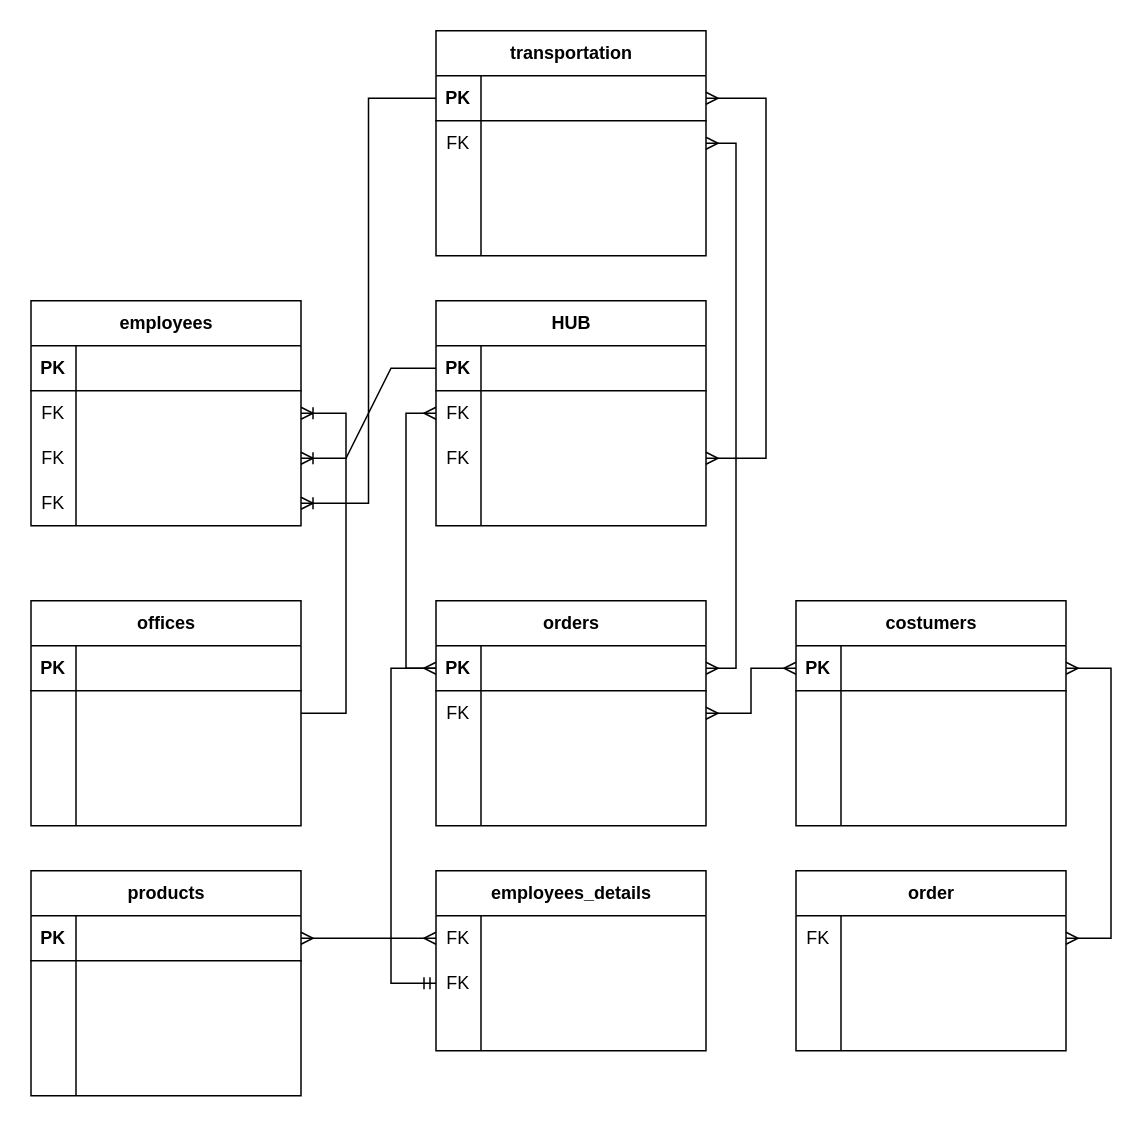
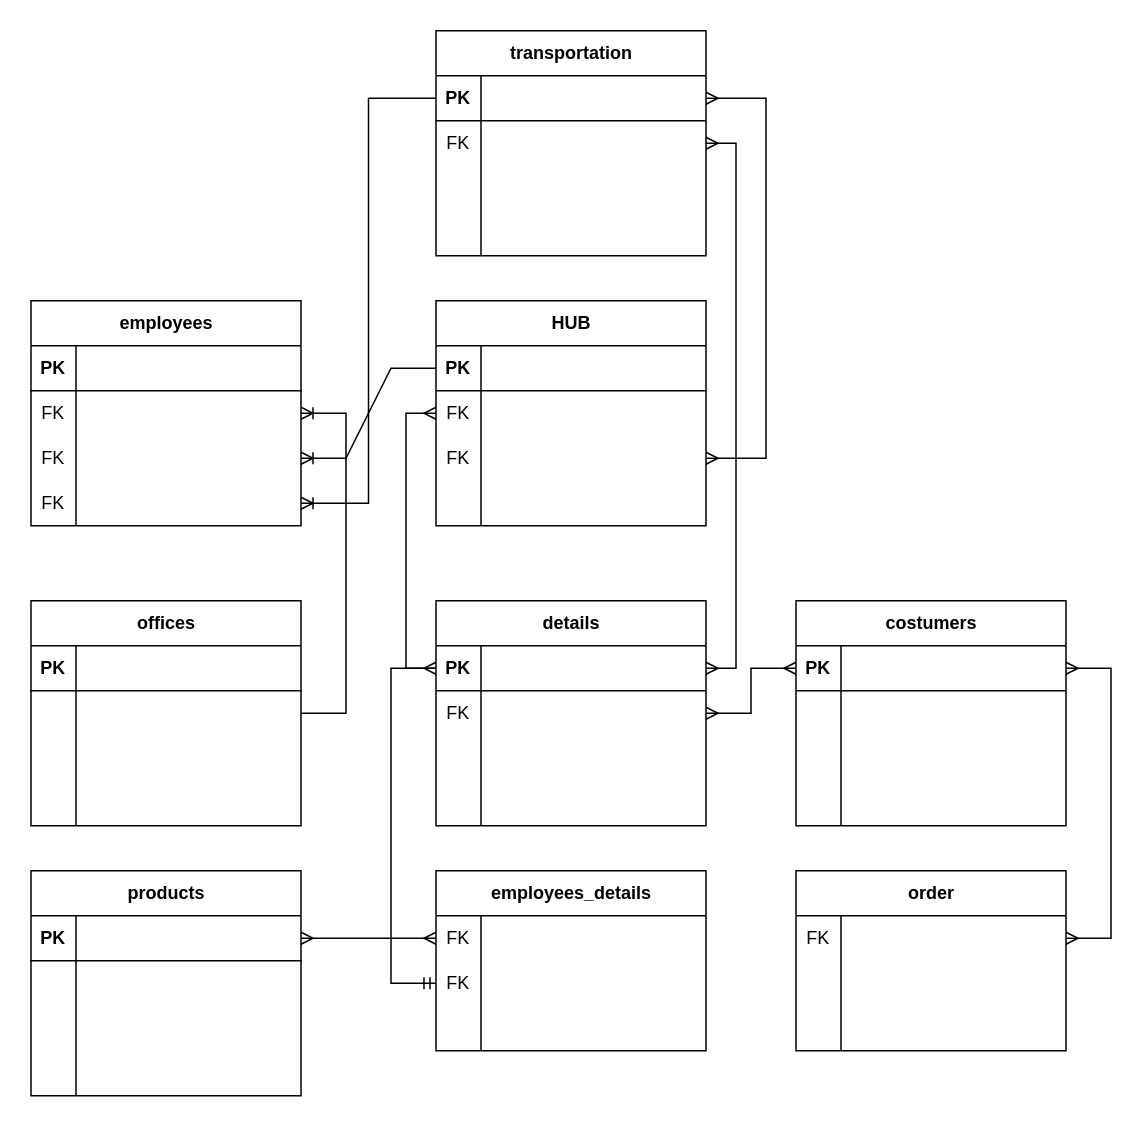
(572, 623) -> (572, 623)
